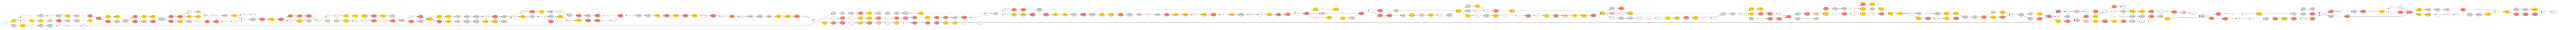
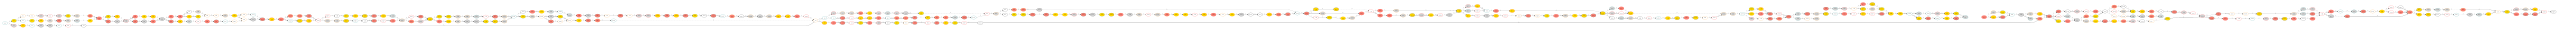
(1975, 17) -> none
(309, 21) -> (309, 21)
(928, 23) -> (928, 23)
